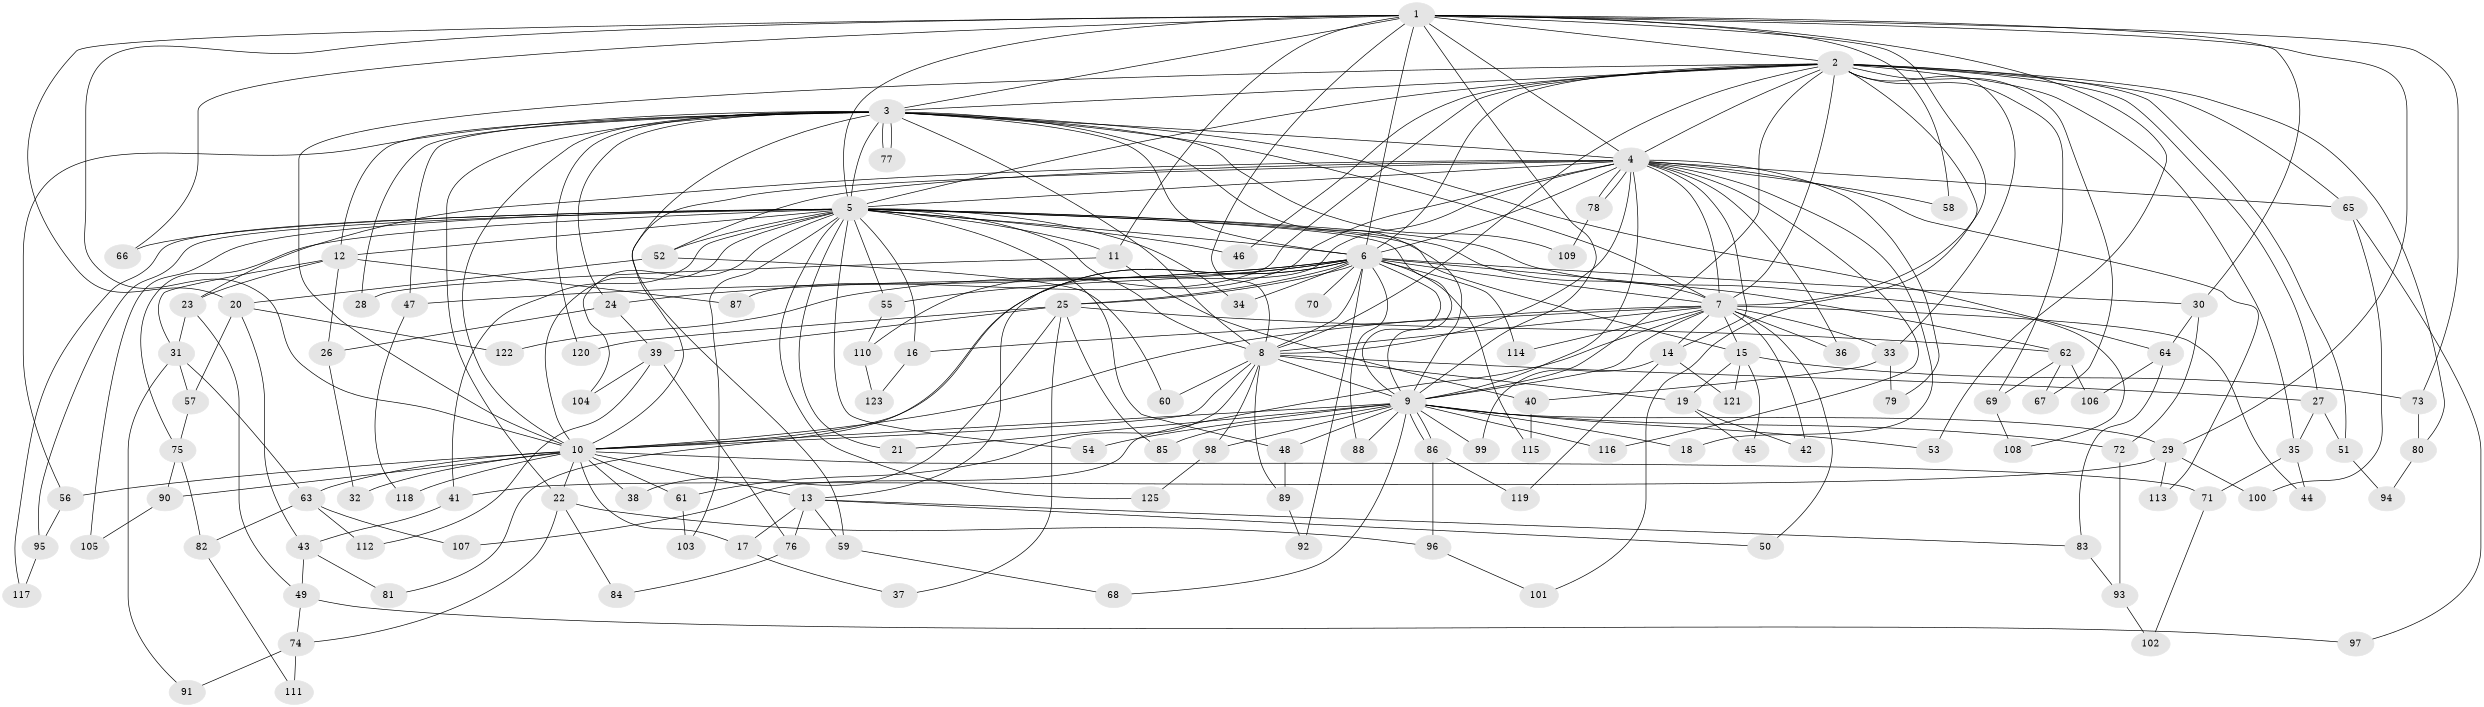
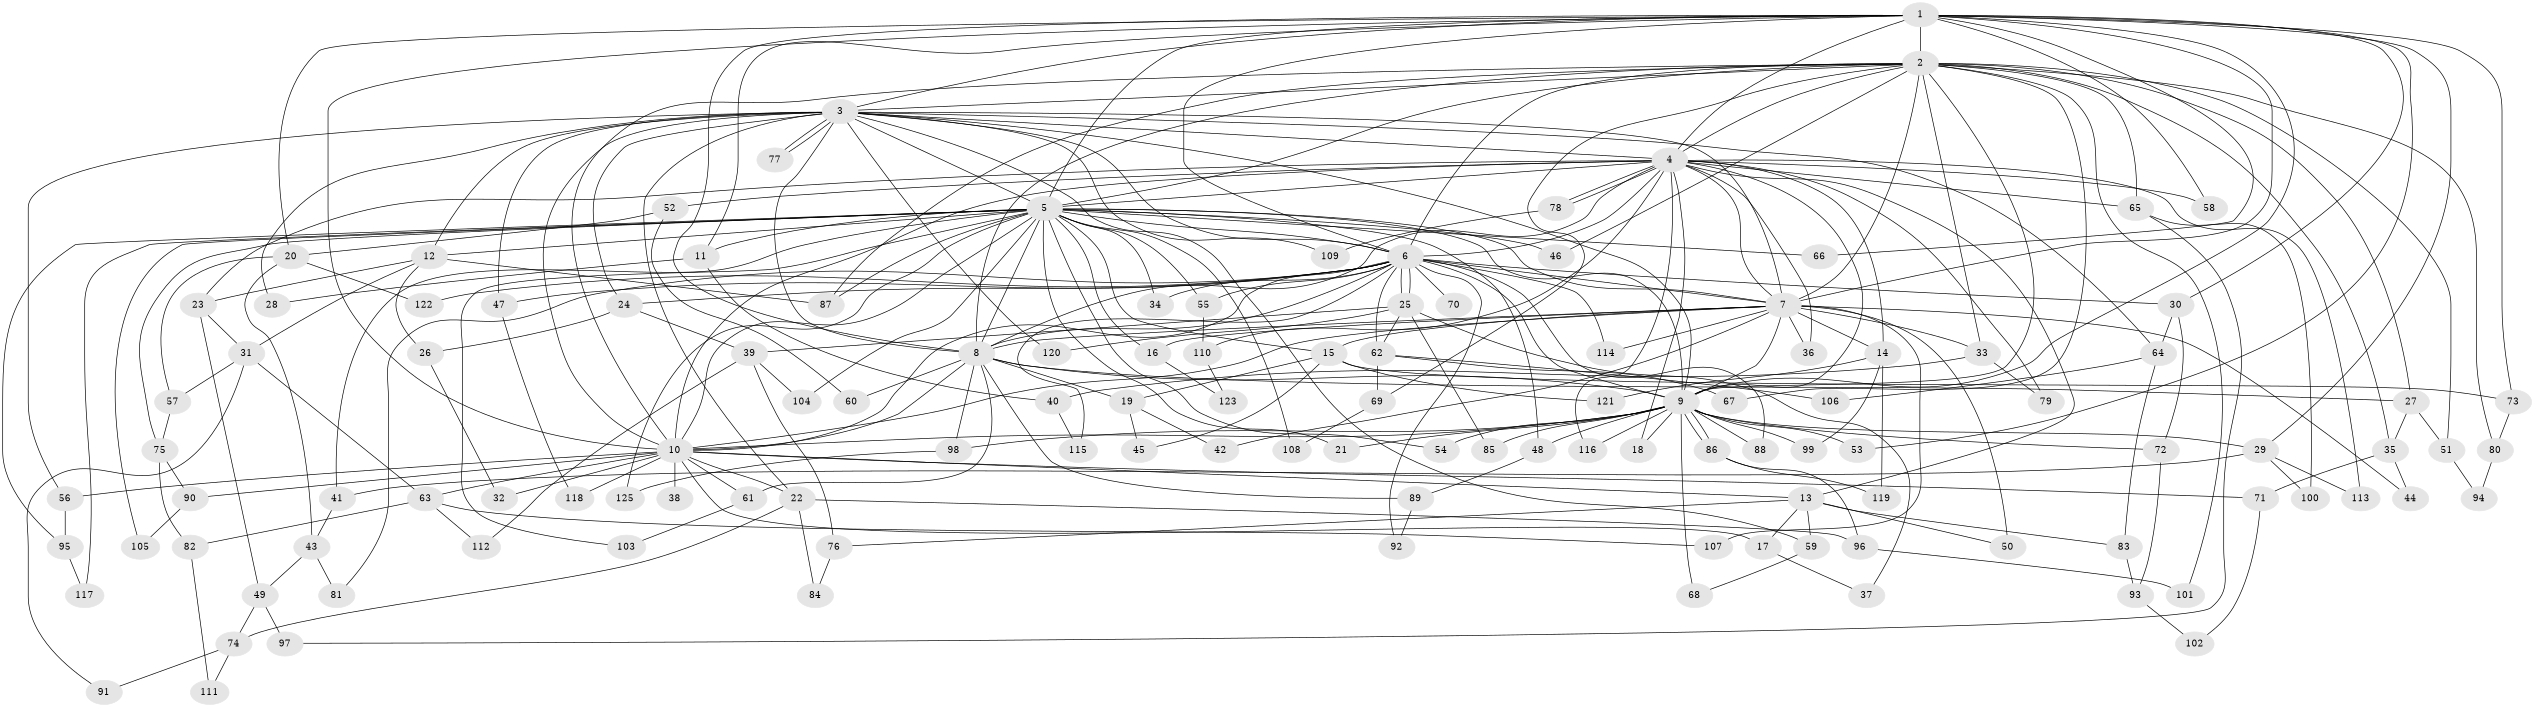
(721, 235) -> (930, 246)
(906, 469) -> none
